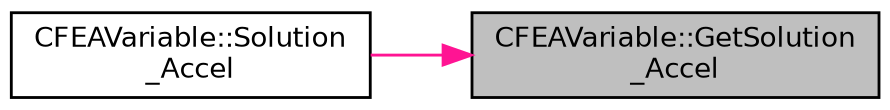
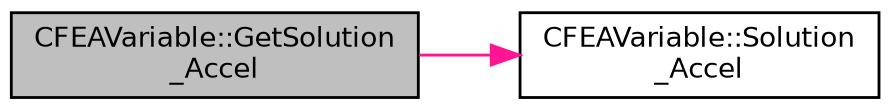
(407, 55) -> (455, 55)
